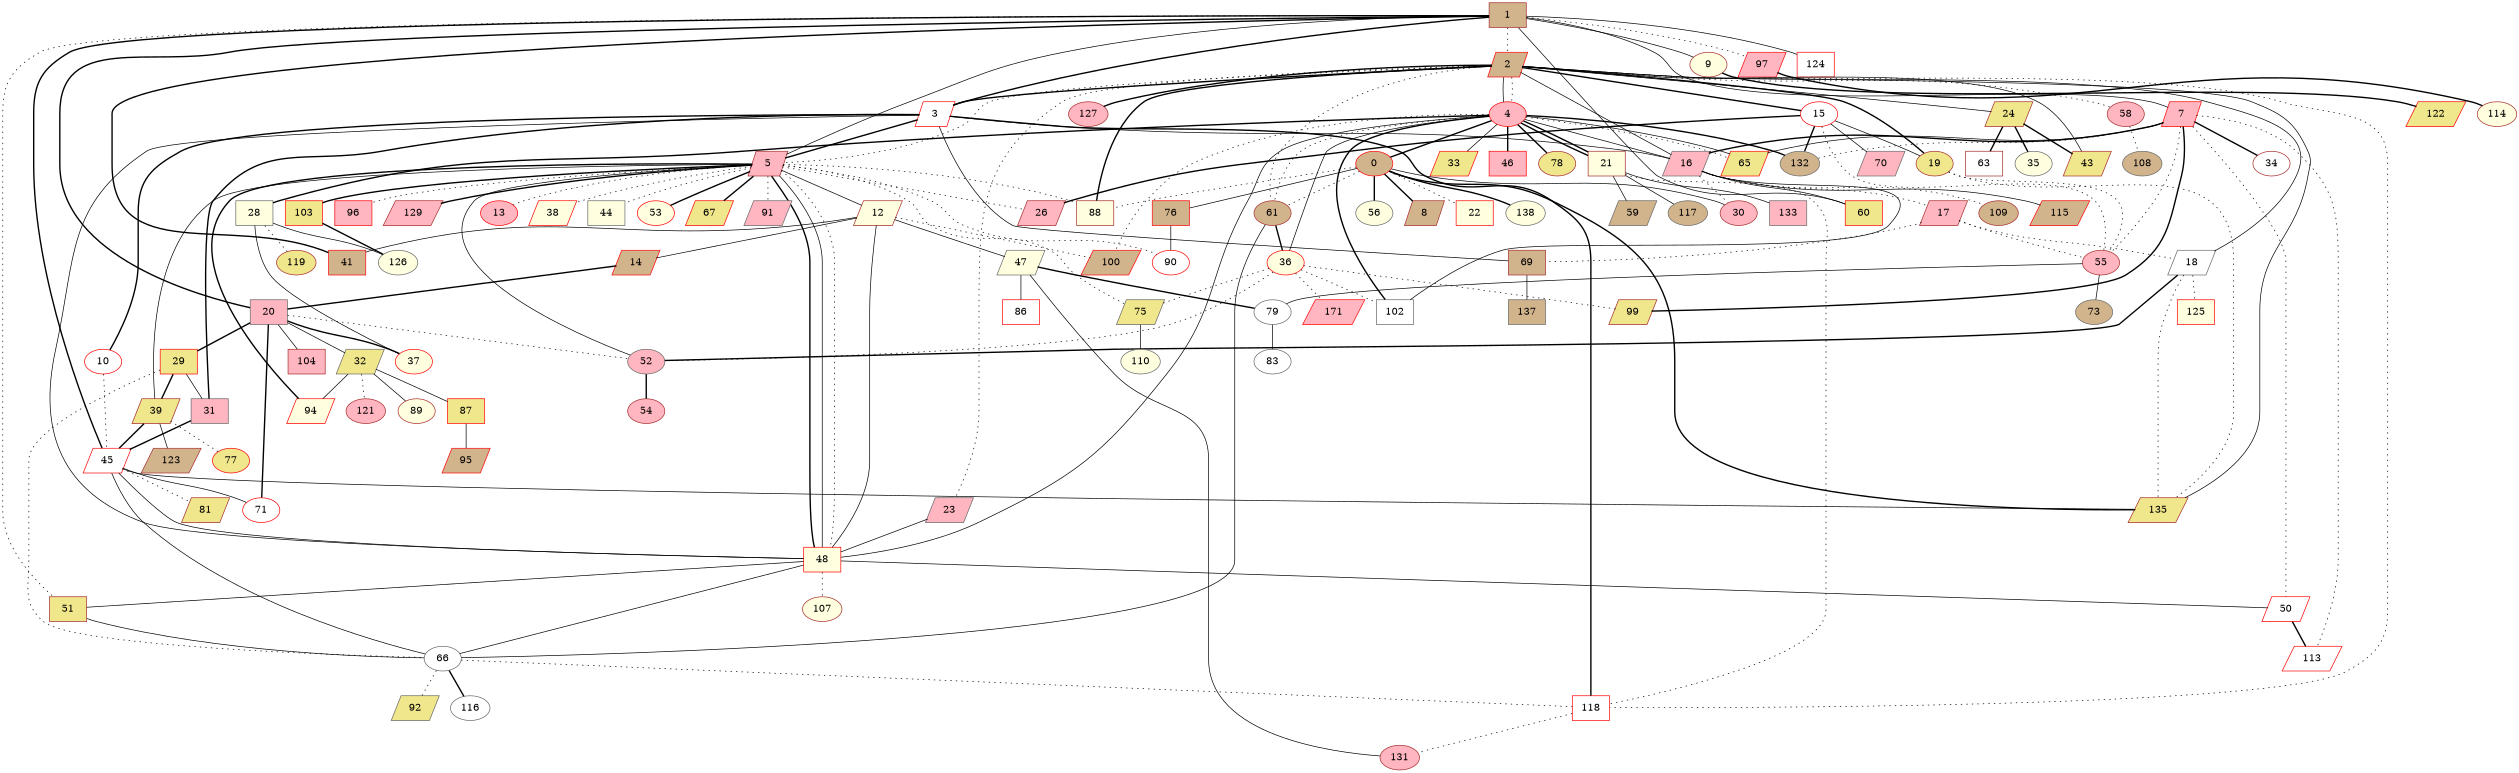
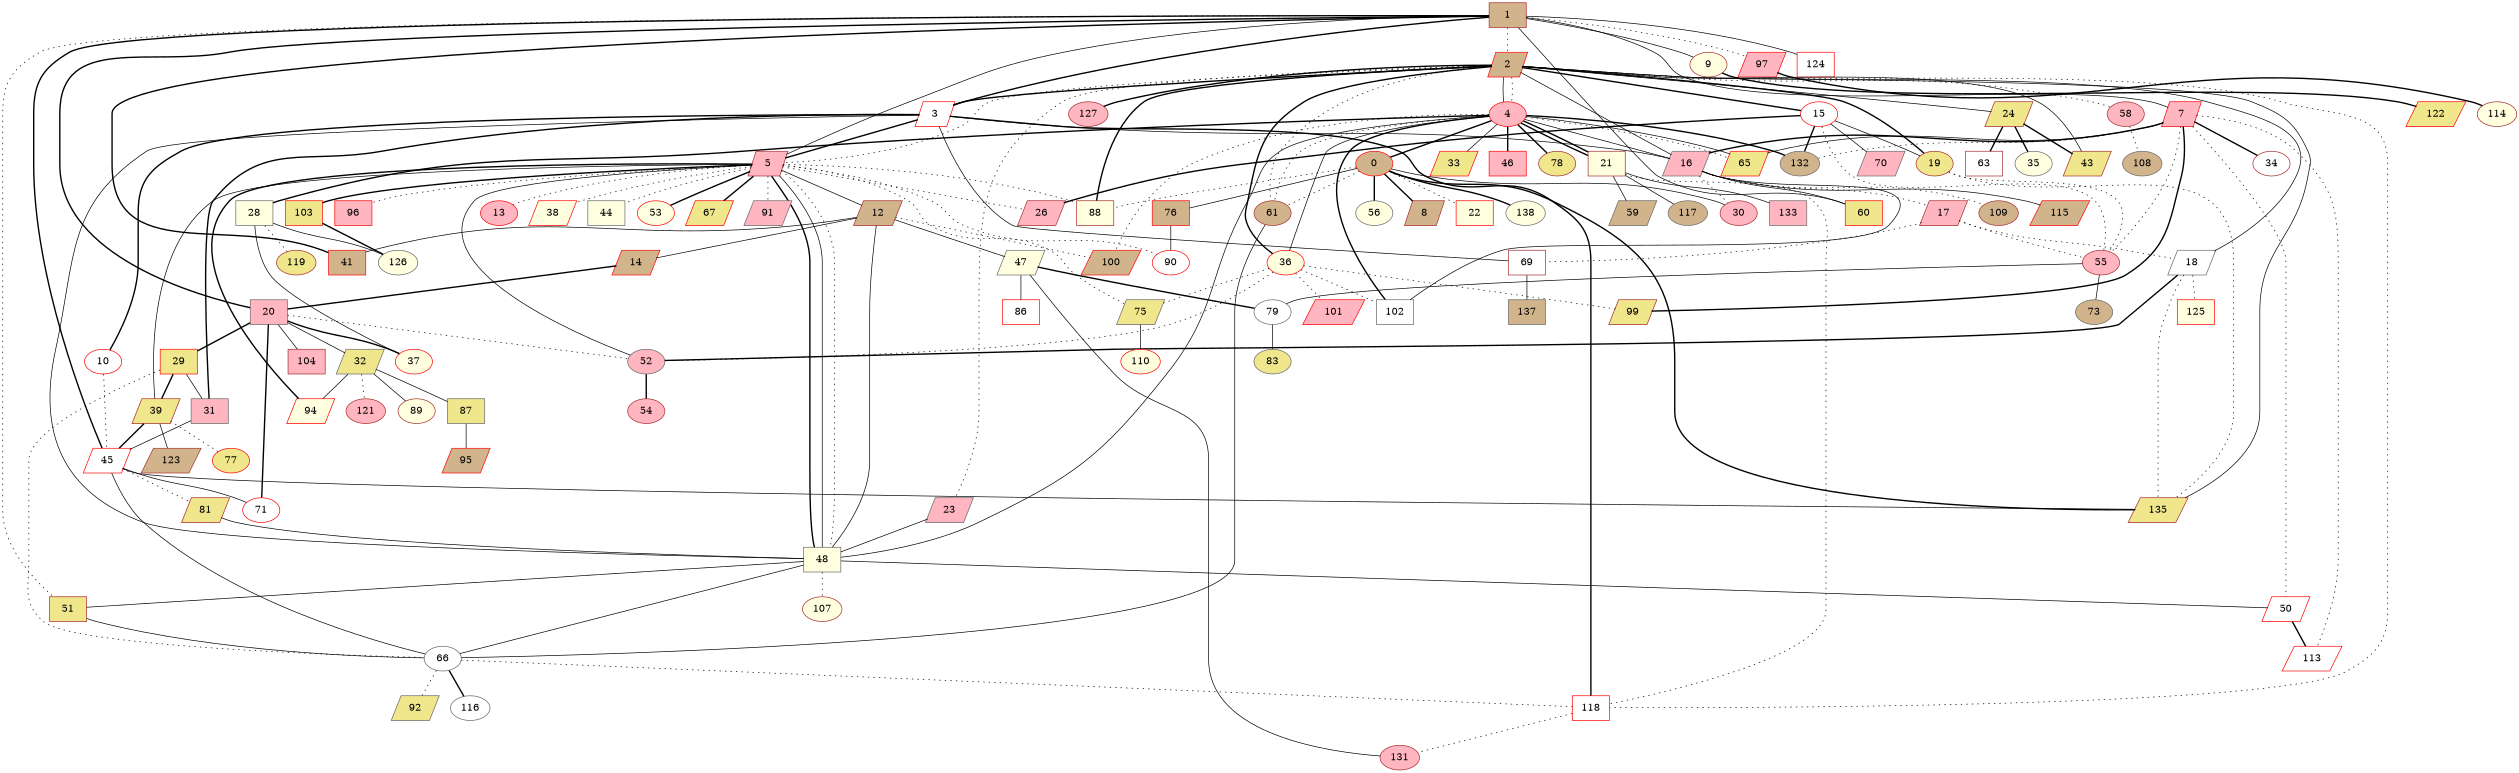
(413, 213) -> none
(878, 213) -> (878, 213)
(1279, 238) -> (1309, 100)
(1527, 263) -> (1527, 263)
(1334, 312) -> (1334, 312)
(1141, 362) -> (1141, 362)
(1273, 362) -> (1273, 362)
(466, 411) -> (466, 411)
(159, 436) -> (159, 436)
(451, 548) -> (424, 543)
(822, 560) -> (822, 560)
